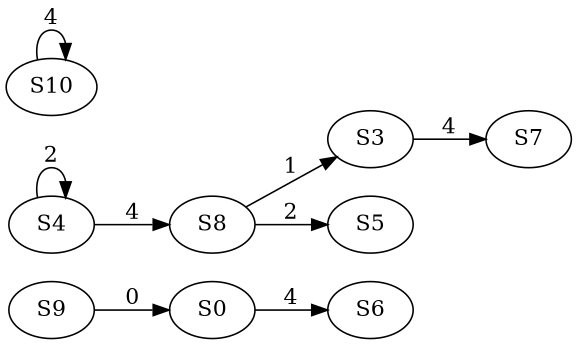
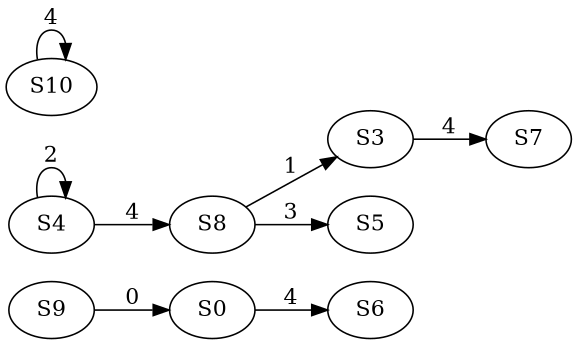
(291, 213) -> (291, 213)
